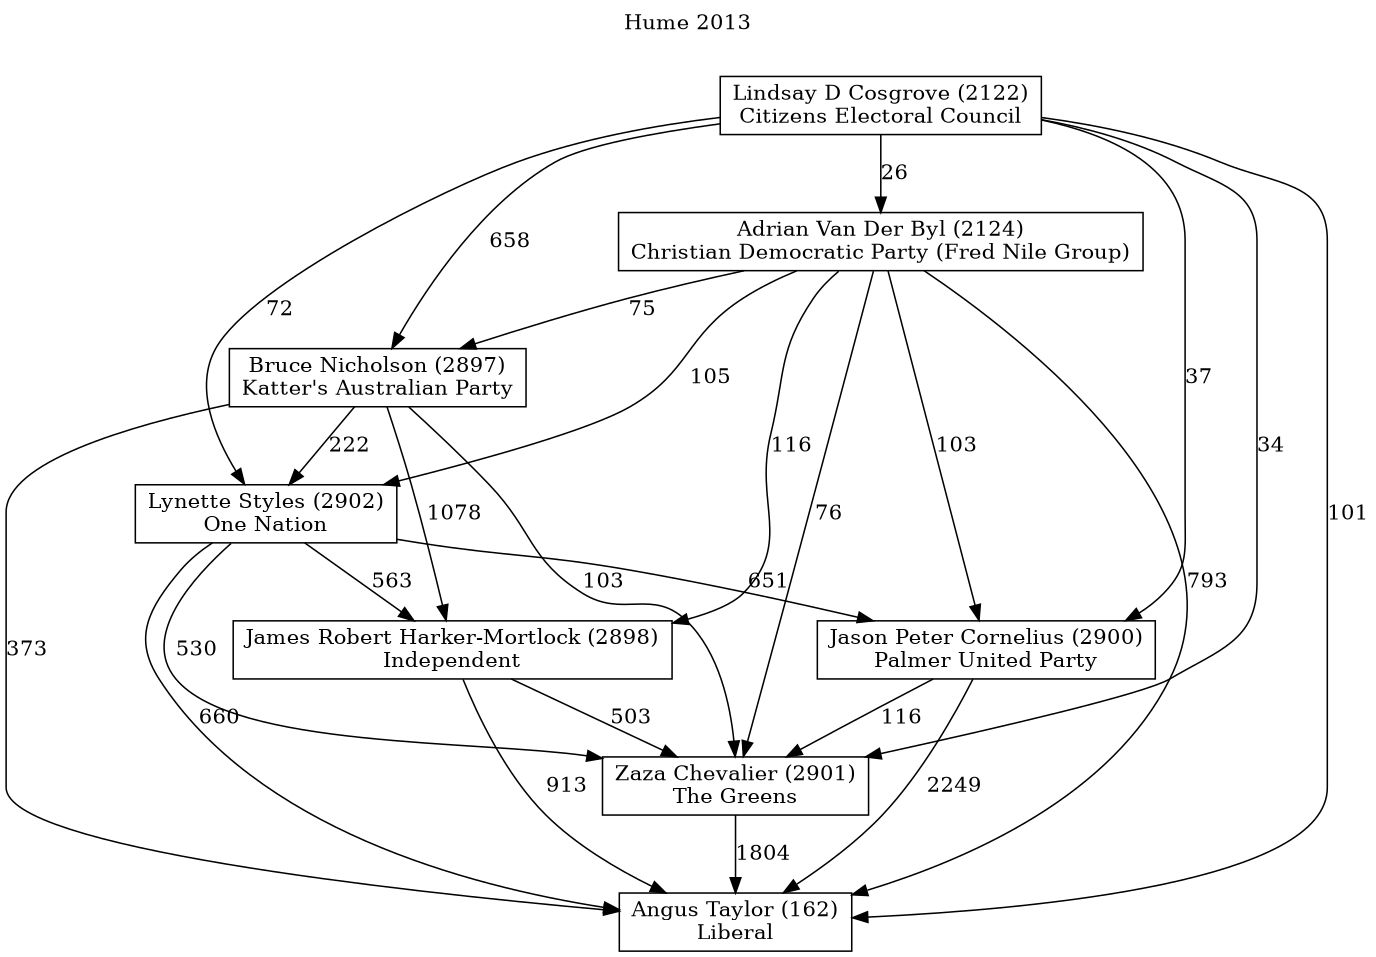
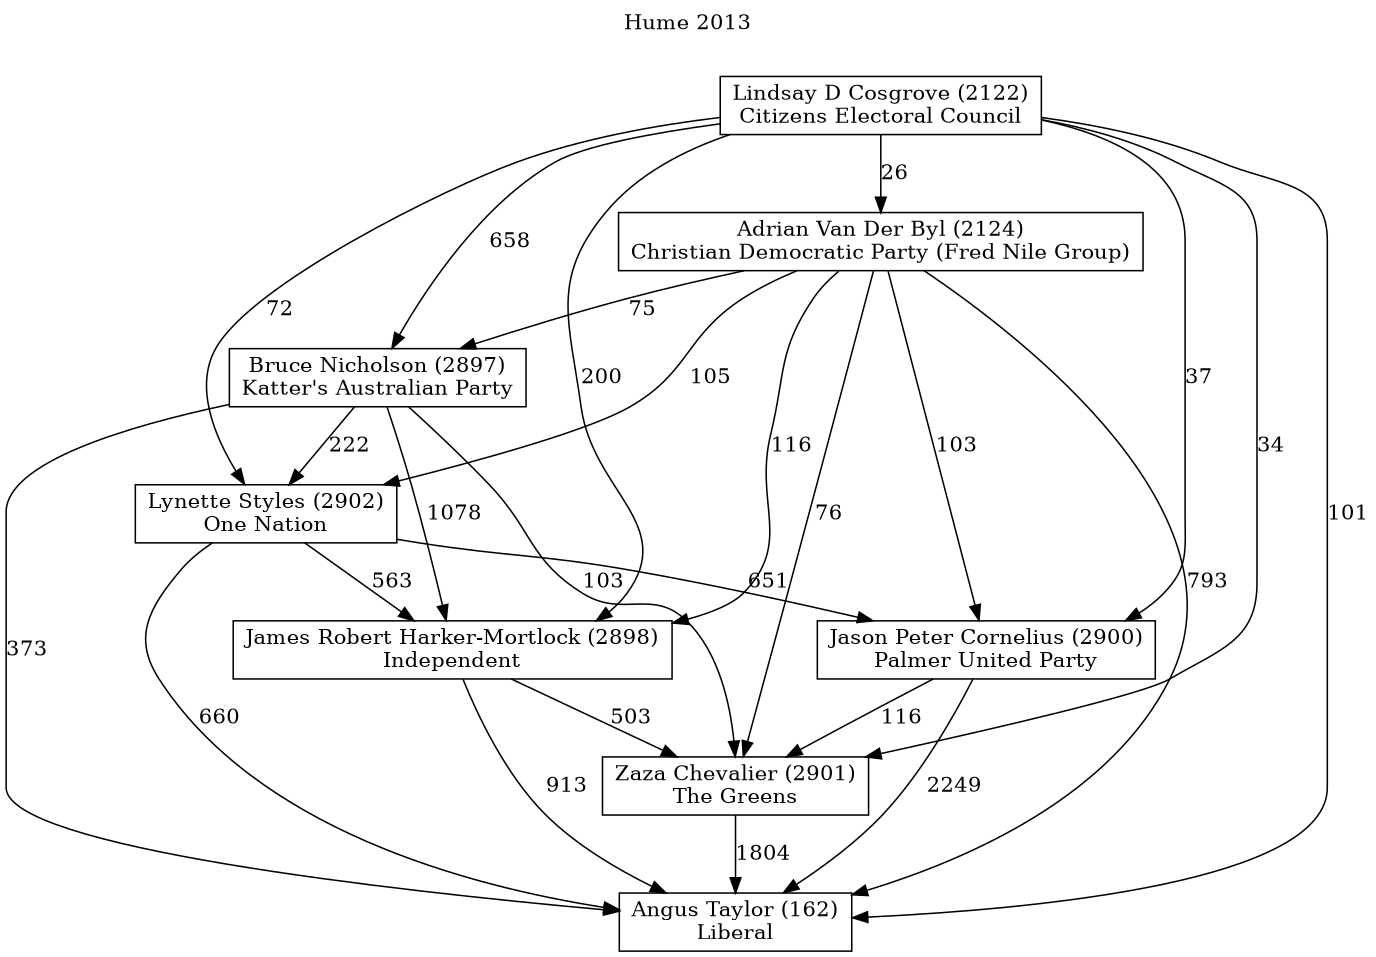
none -> (572, 346)
(296, 728) -> none
